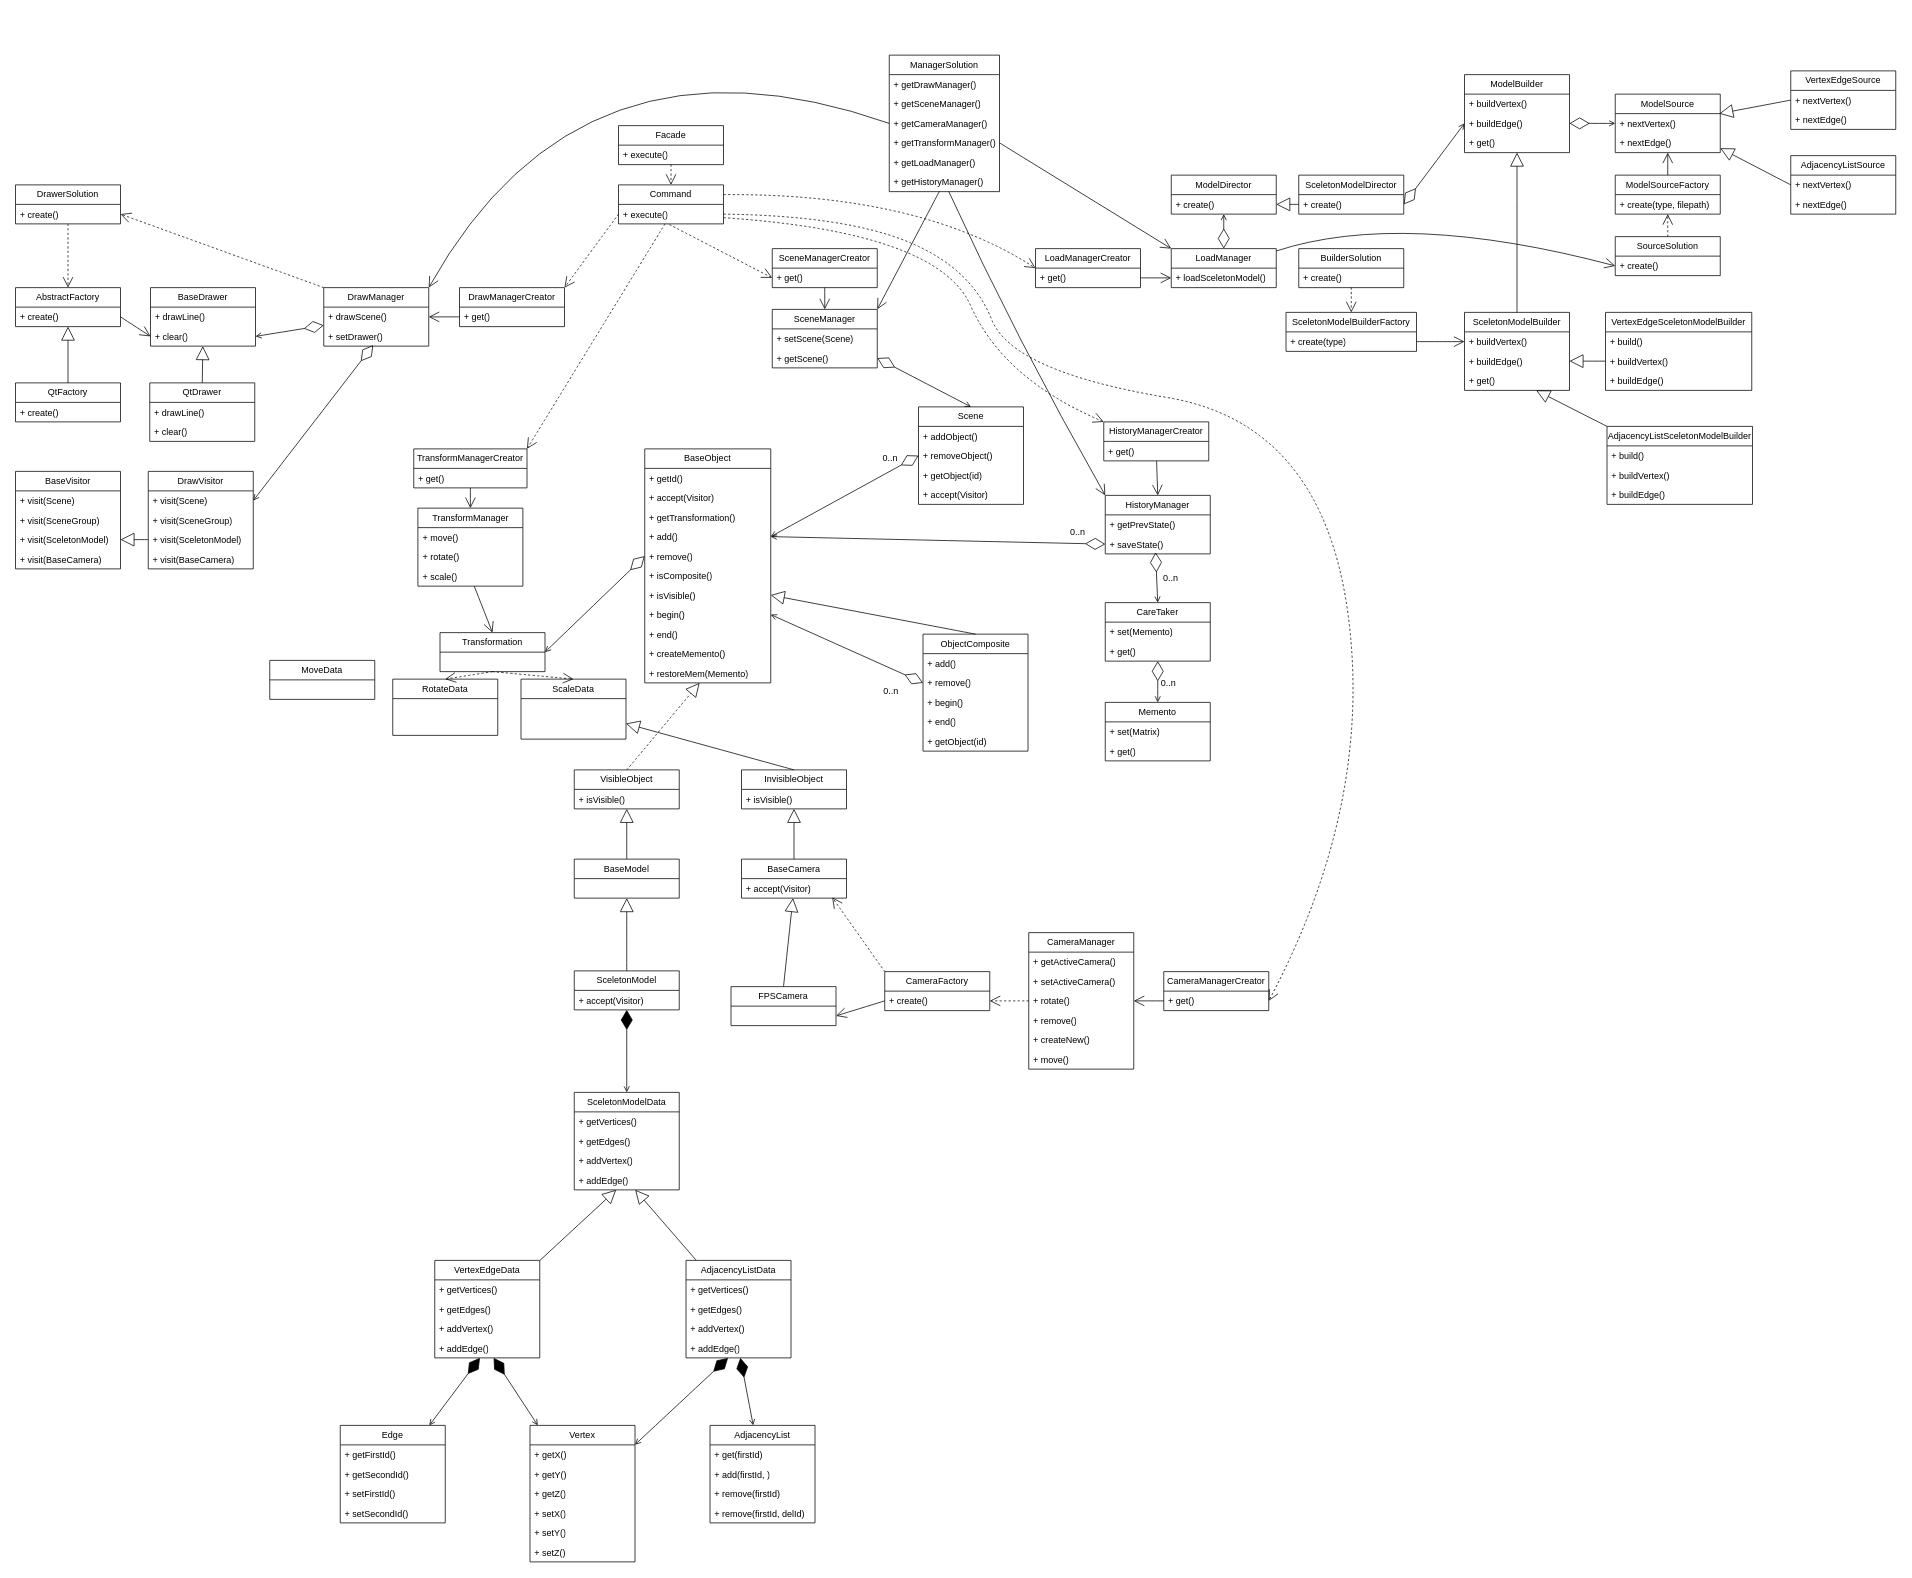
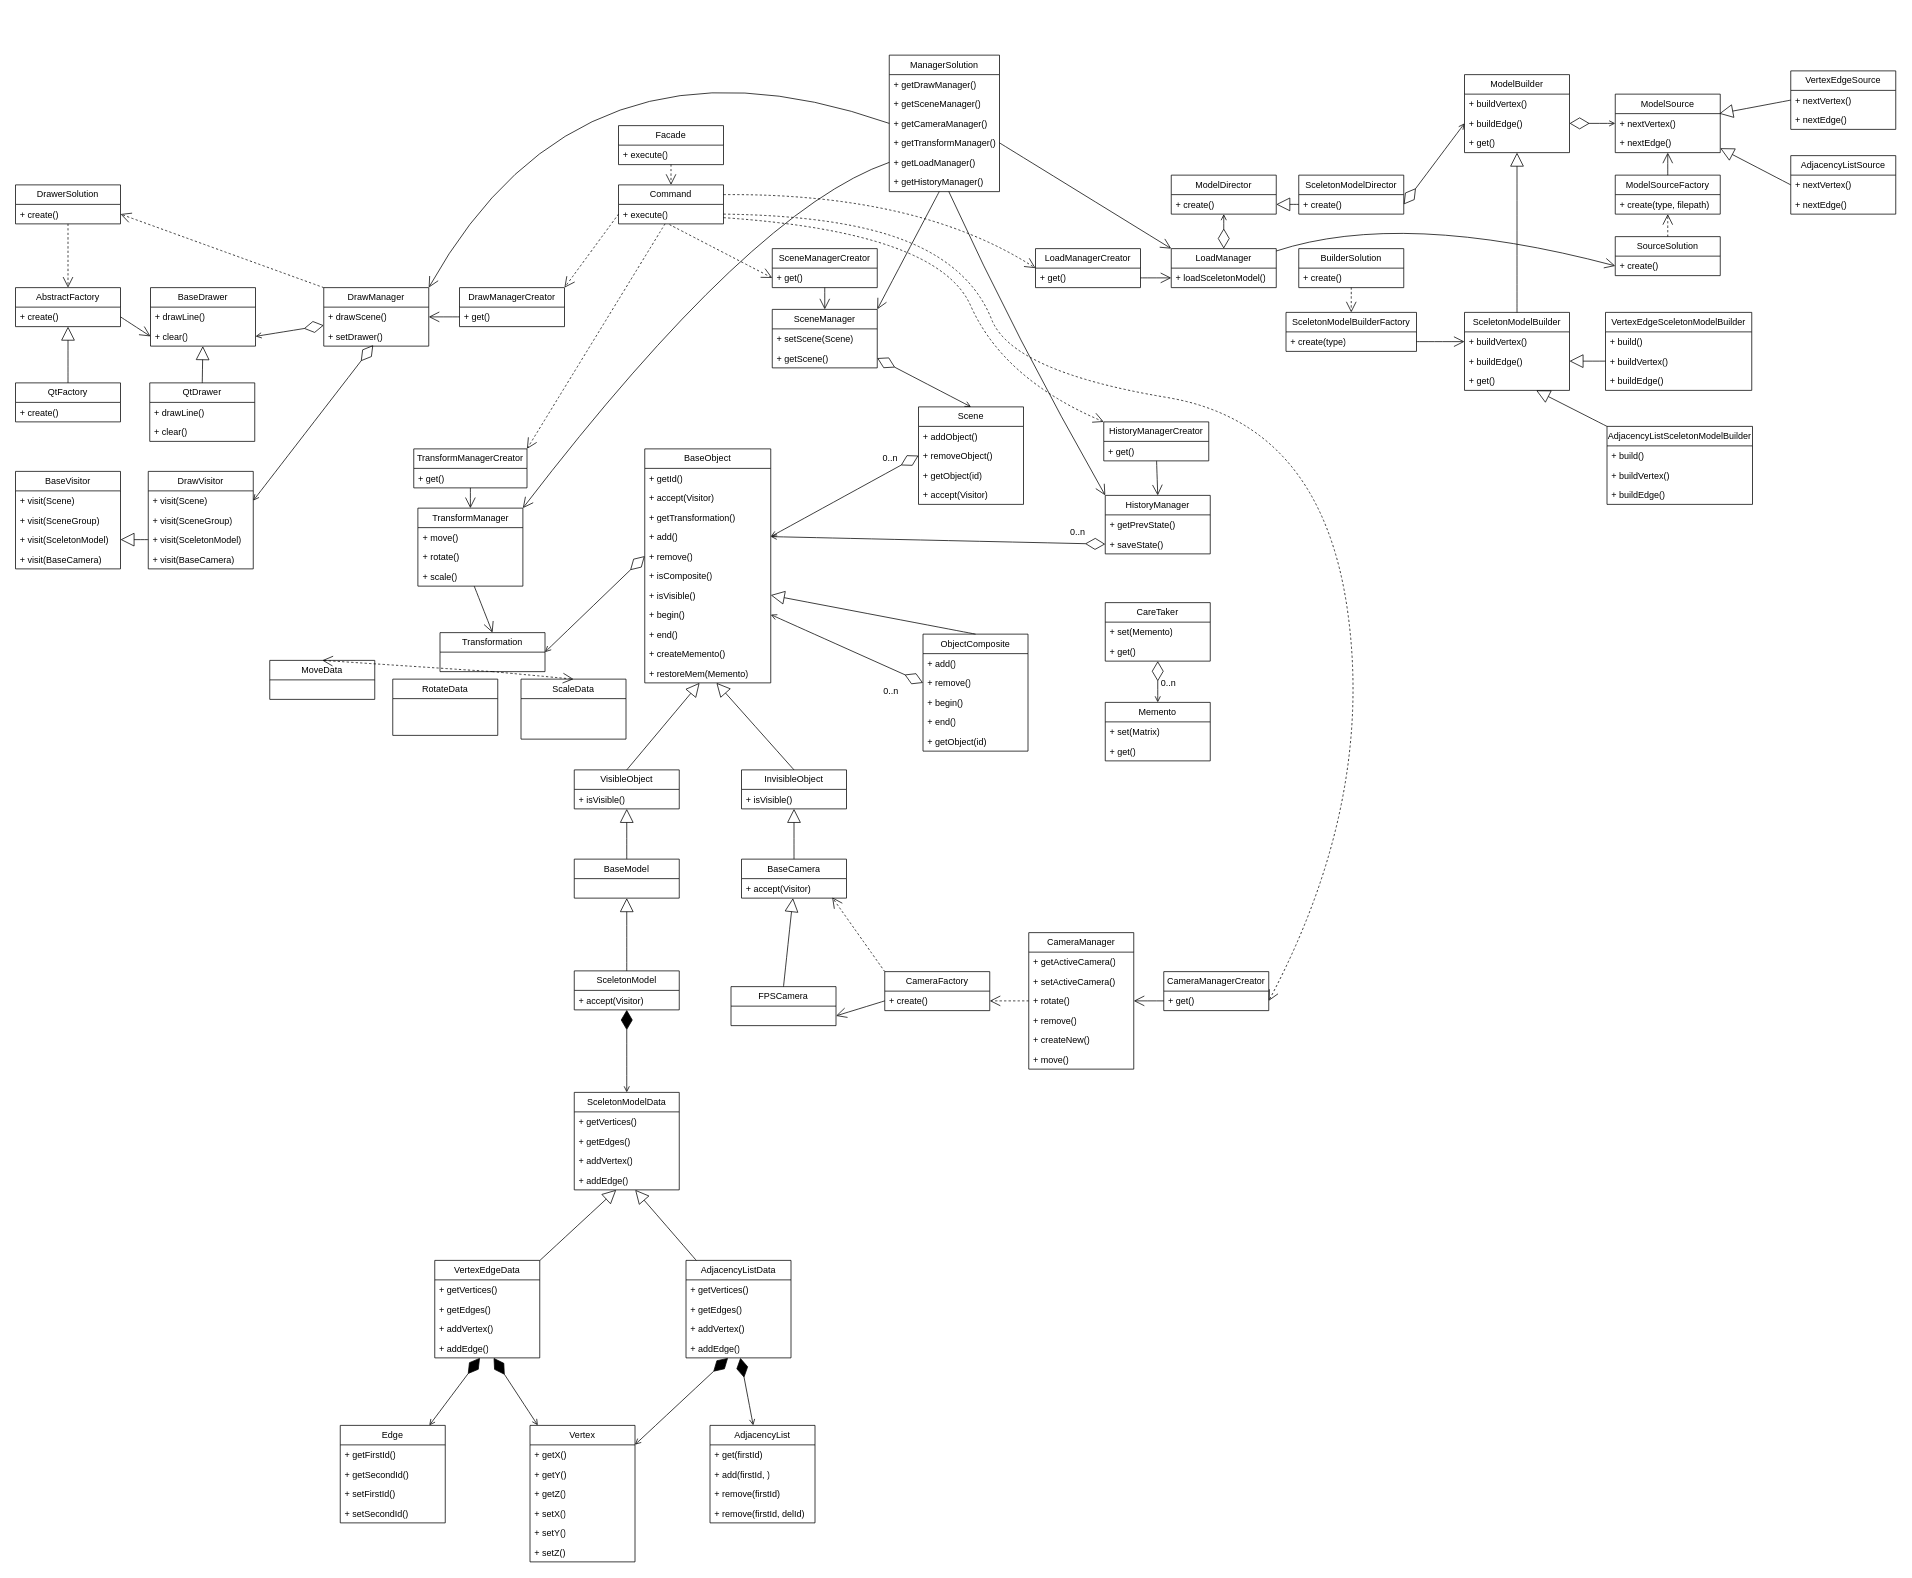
none -> (687, 314)
(1157, 586) -> none
none -> (411, 666)
(472, 675) -> none
(661, 729) -> (661, 729)
(711, 747) -> (758, 730)
